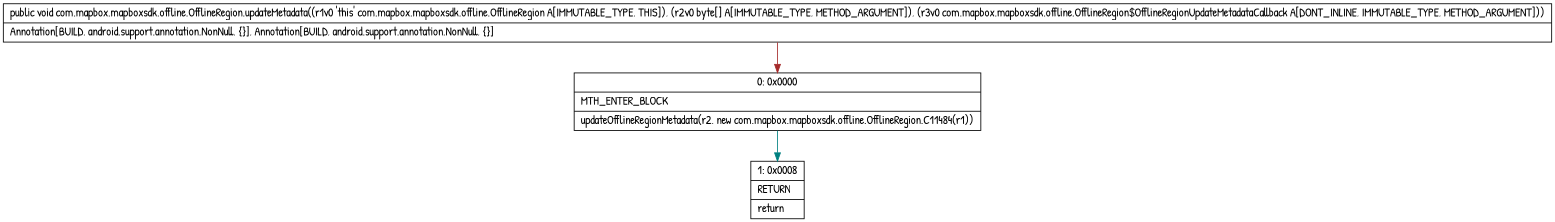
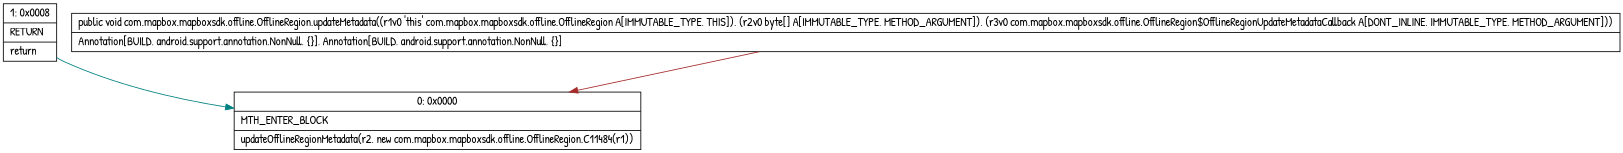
(778, 142) -> (139, 88)
